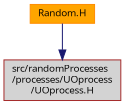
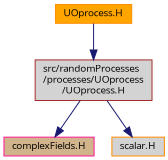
(62, 14) -> (94, 14)
none -> (49, 147)
none -> (138, 147)
